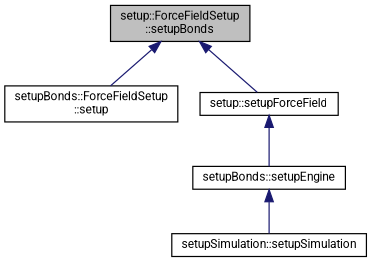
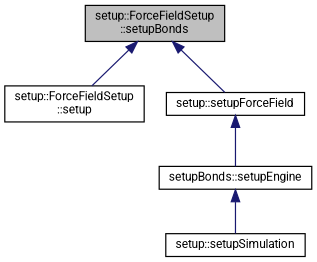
(91, 104) -> (74, 104)
(269, 245) -> (235, 245)
